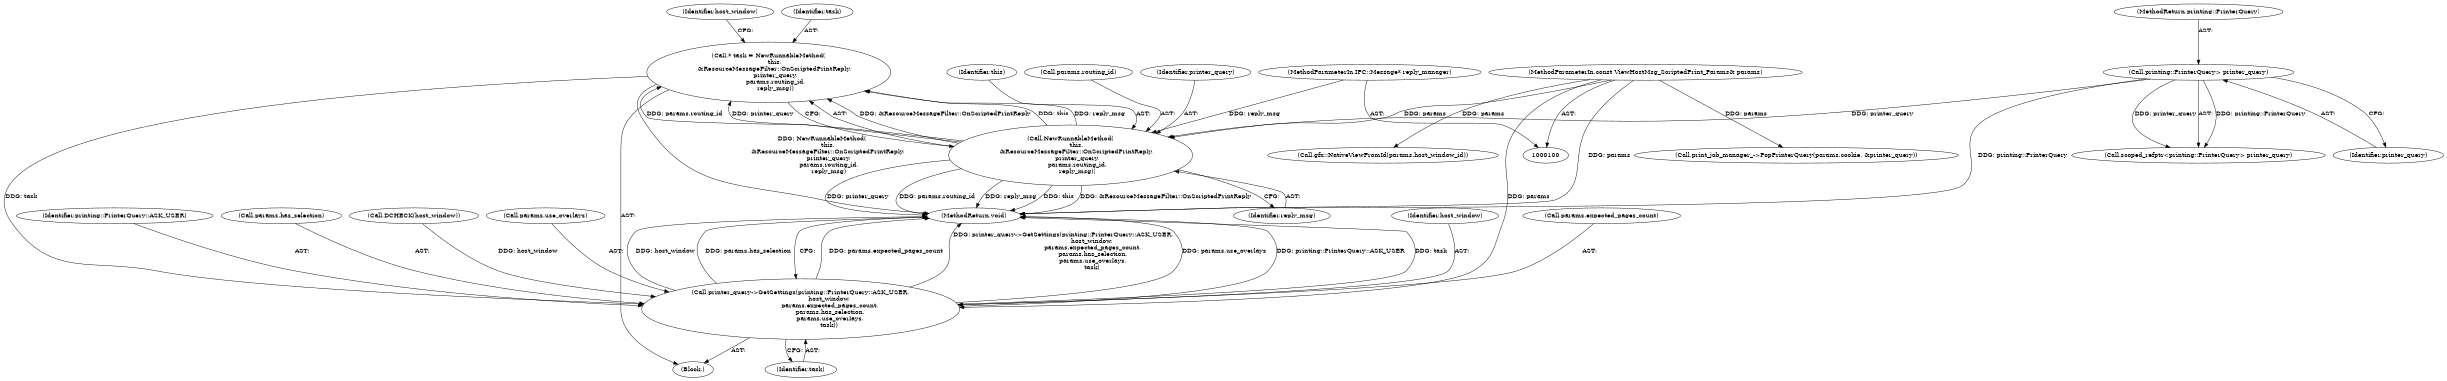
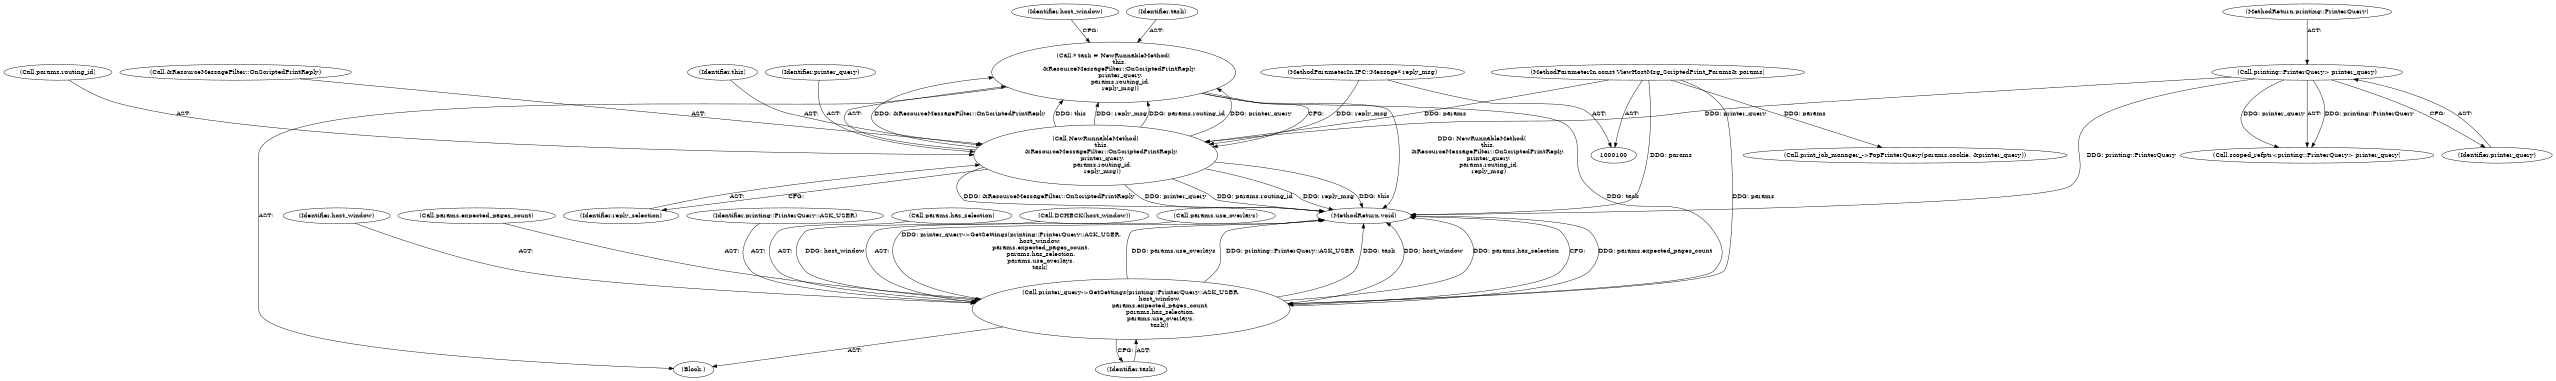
none -> (236, 72)
(1370, 72) -> (1363, 72)
(1383, 155) -> none
(1282, 216) -> (621, 216)
